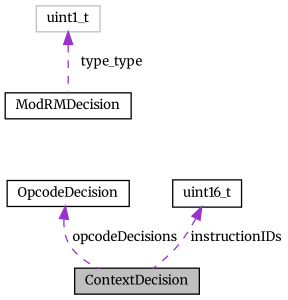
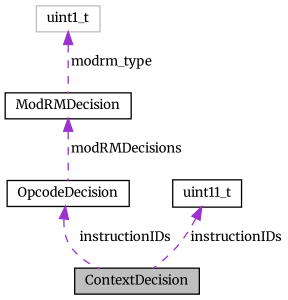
(110, 62) -> (110, 62)
none -> (68, 156)
(207, 193) -> (207, 193)
(124, 238) -> (124, 238)
